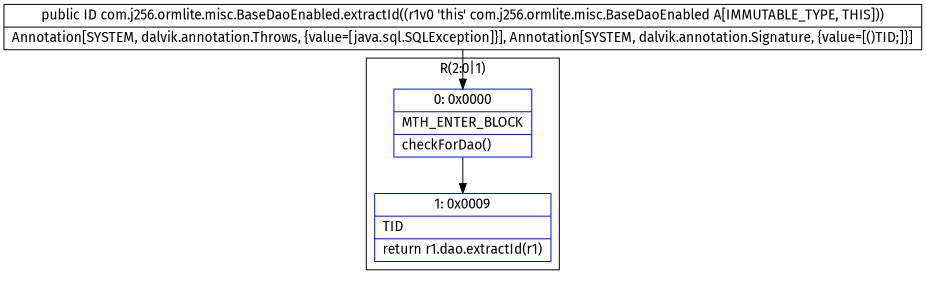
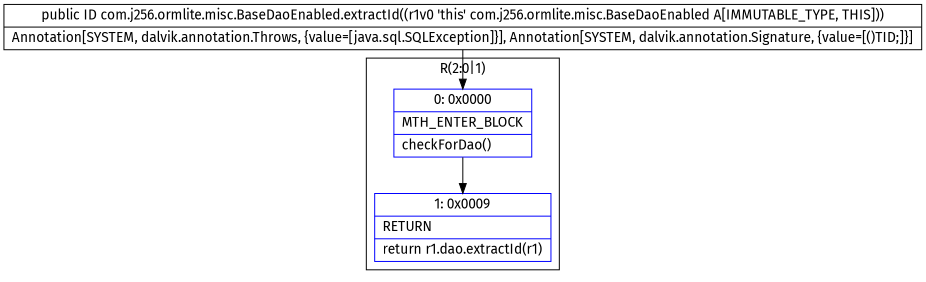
(393, 227) -> (408, 227)
